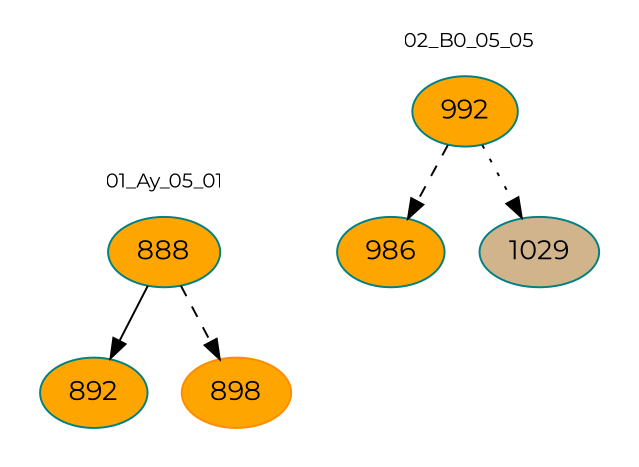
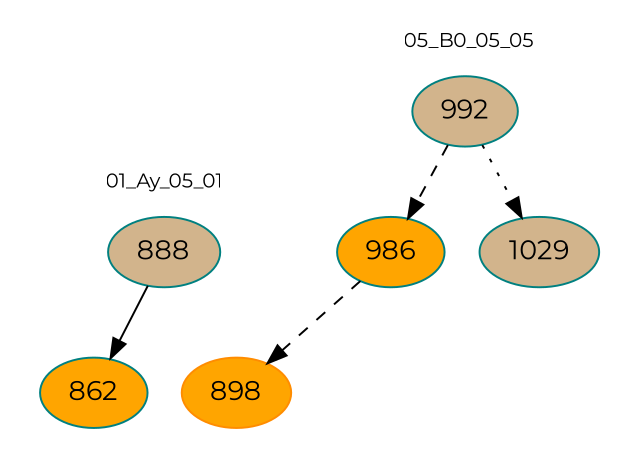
(469, 42) -> (469, 42)
(465, 111) -> (465, 111)
(164, 252) -> (164, 252)
(196, 314) -> (321, 316)
(94, 393) -> (94, 393)
